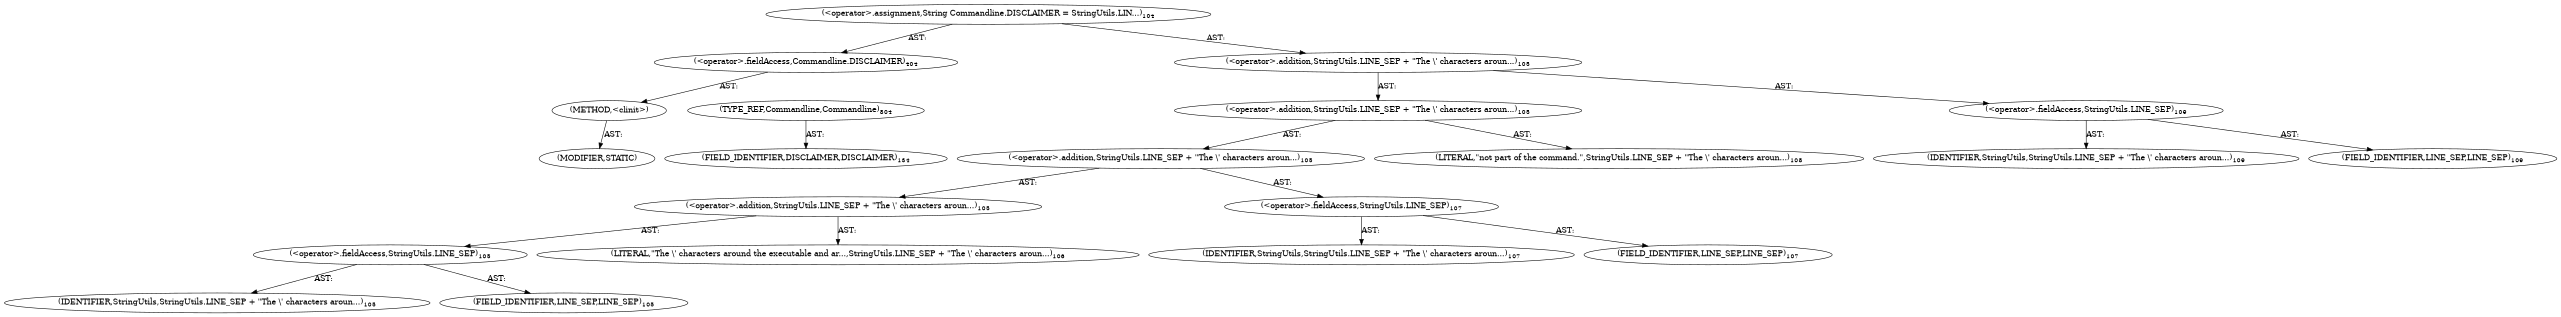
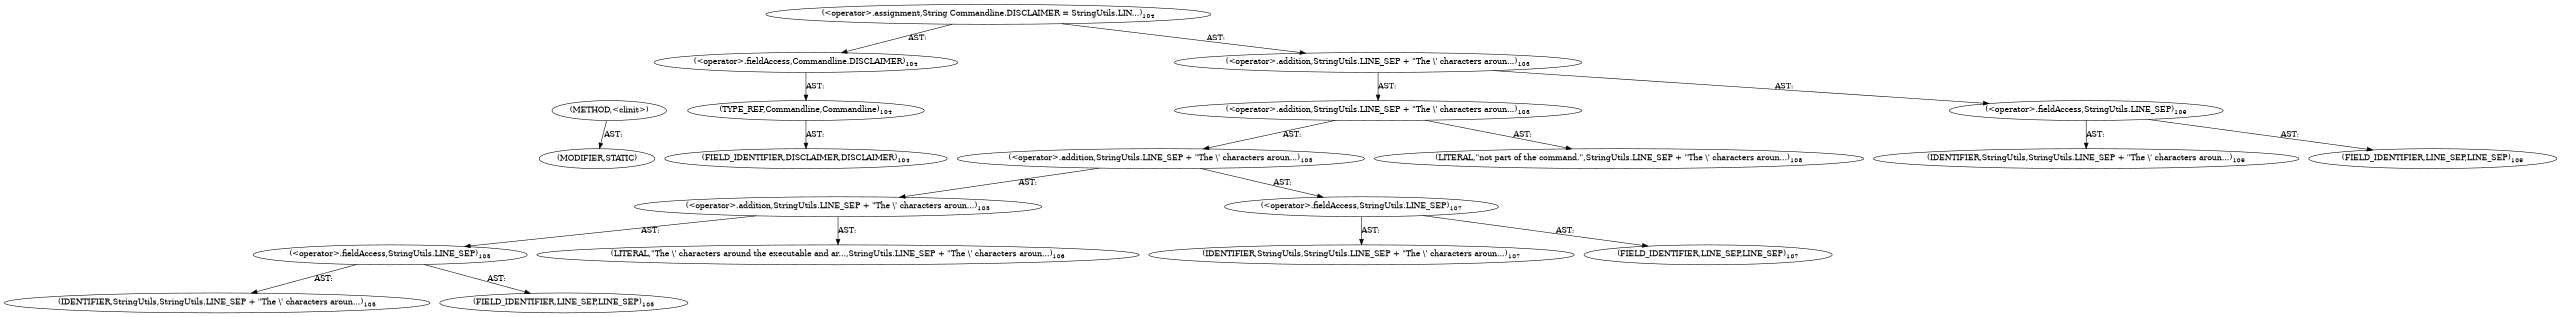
(912, 62) -> (912, 62)
(707, 87) -> (806, 84)
(886, 110) -> (886, 110)
(904, 158) -> (904, 158)
